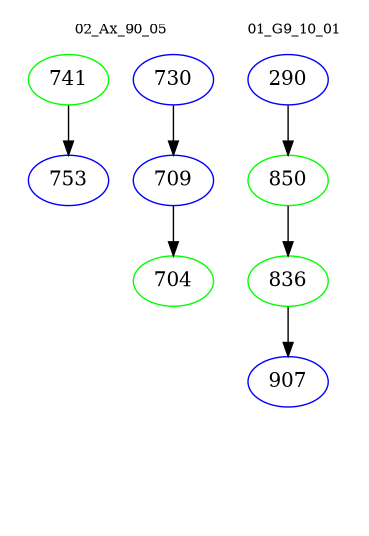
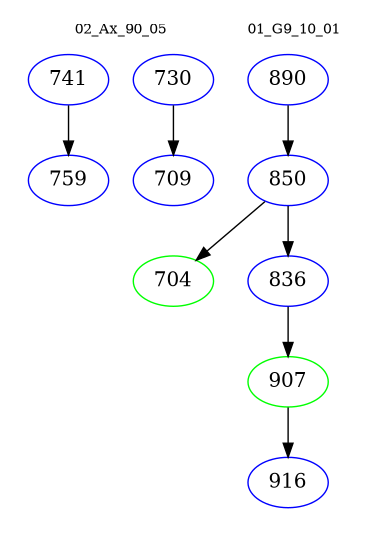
(69, 80) -> (69, 80)
(288, 80) -> (288, 80)
(69, 180) -> (69, 180)
(288, 180) -> (288, 180)
(173, 224) -> (246, 218)
(288, 281) -> (288, 281)
(288, 382) -> (288, 382)
none -> (288, 483)
